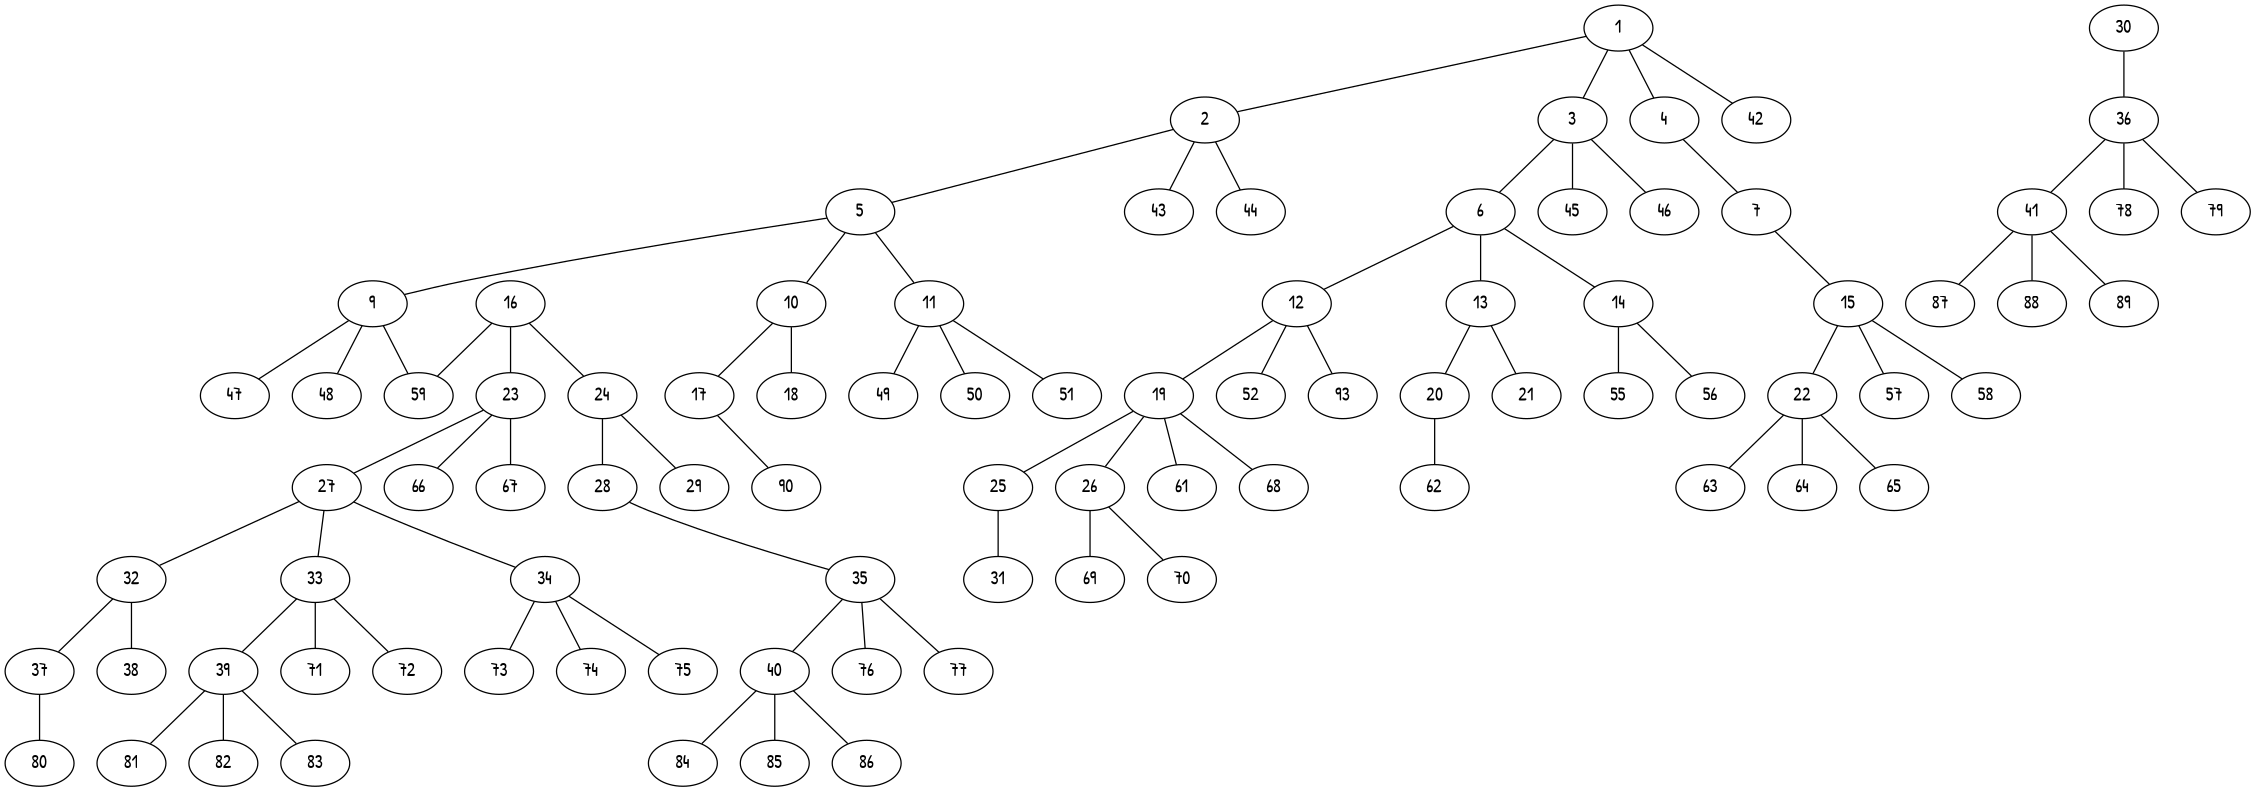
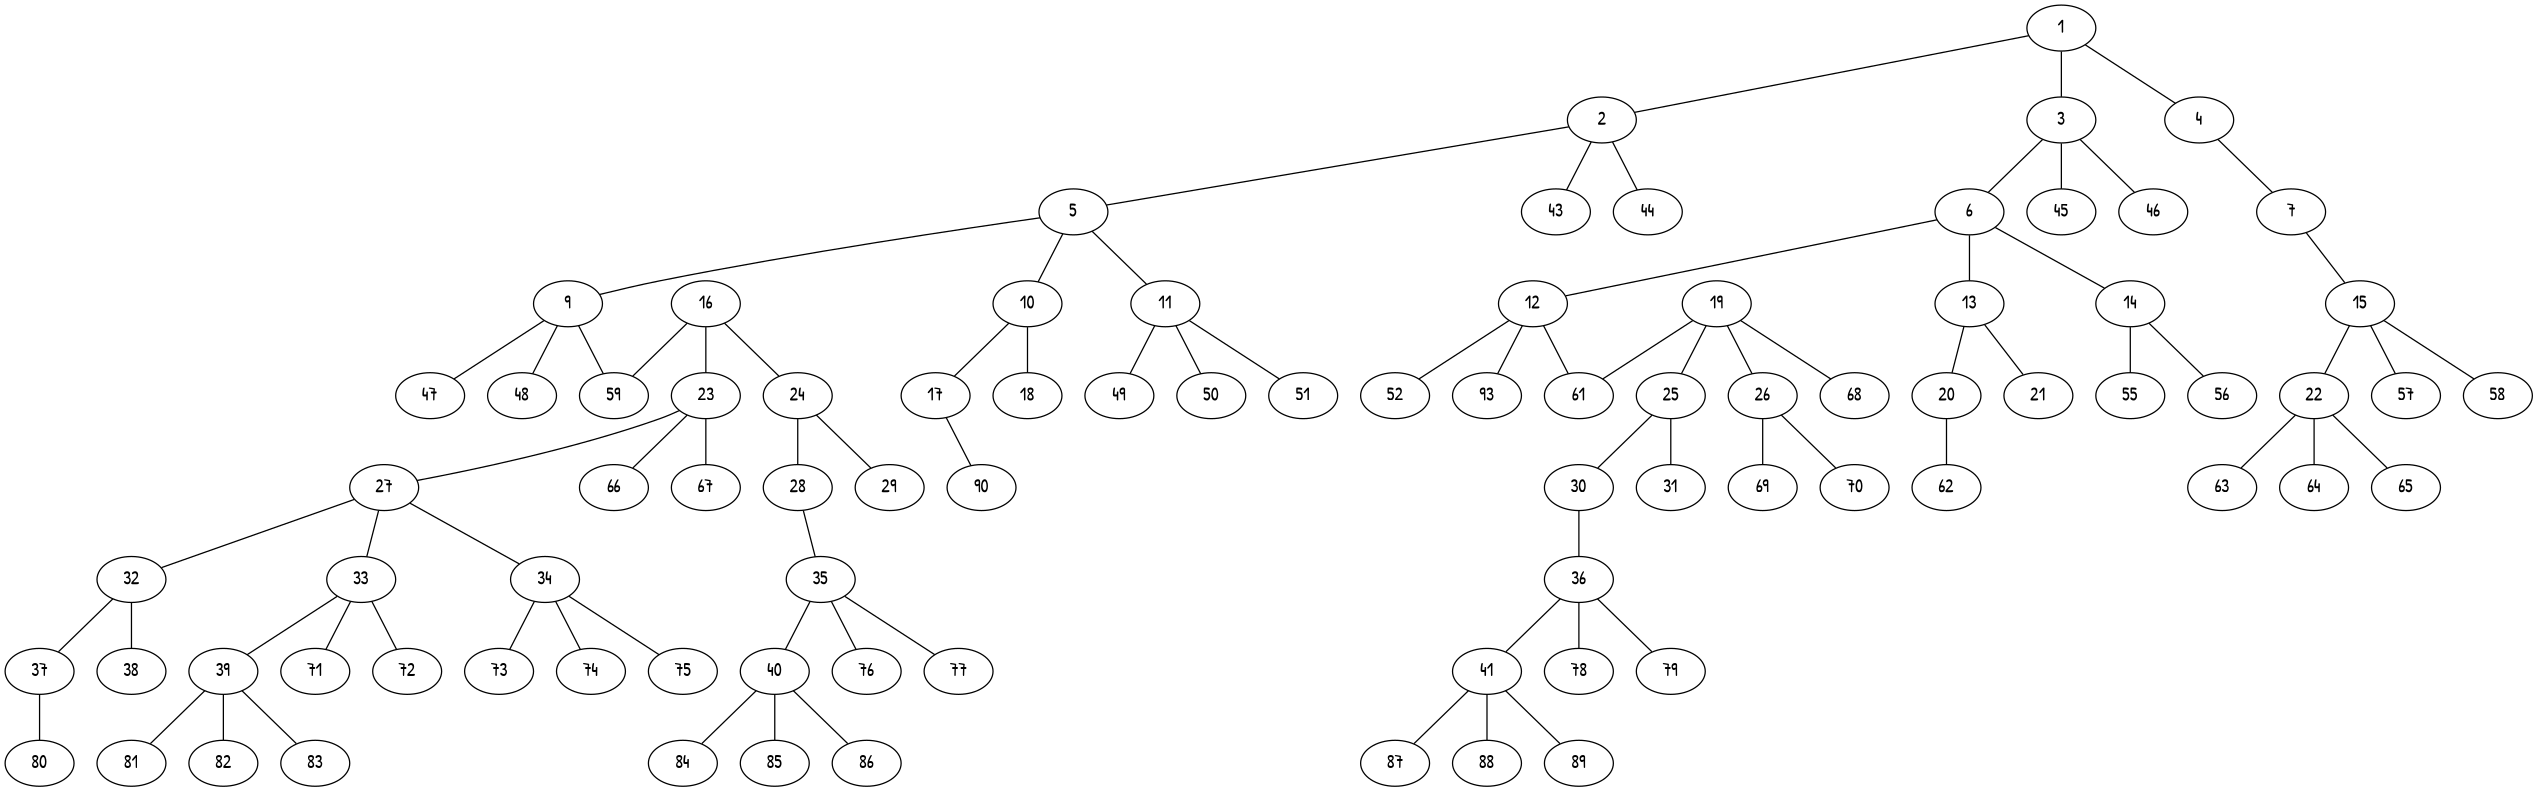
(1756, 120) -> none
(1228, 350) -> (1556, 350)
none -> (1625, 442)
